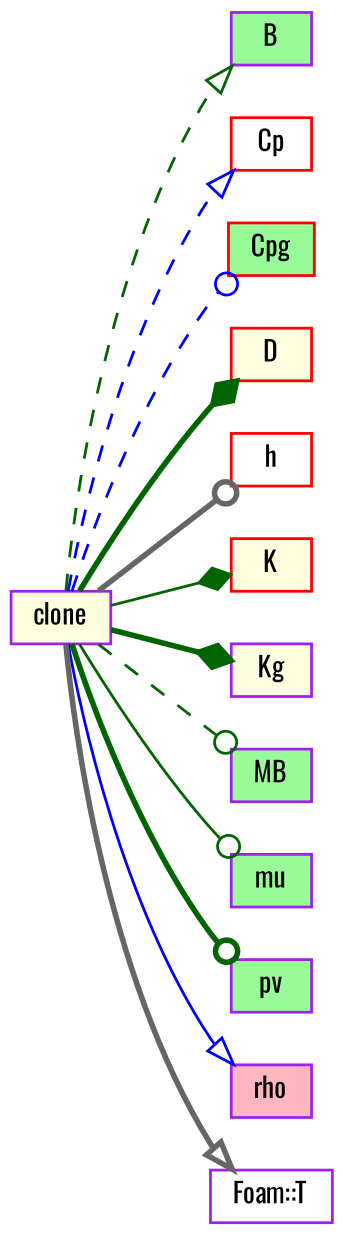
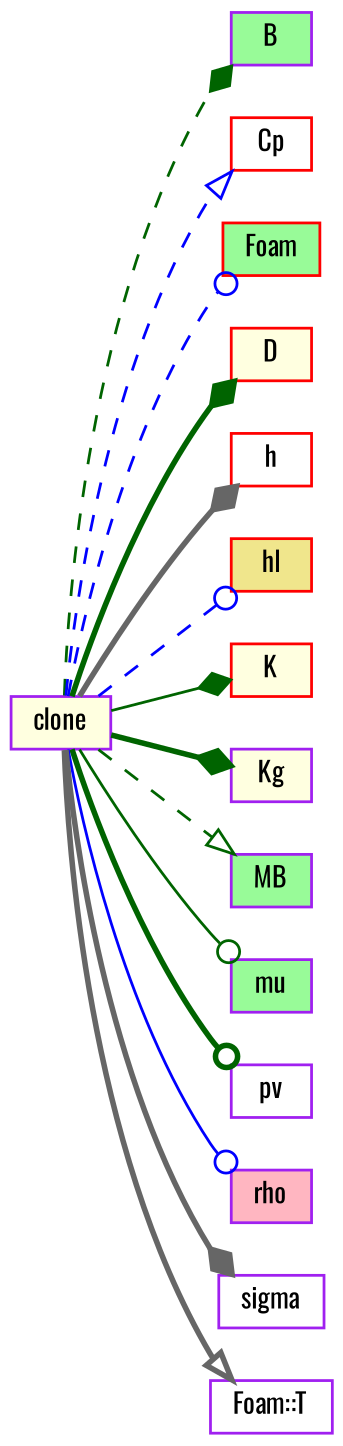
(271, 249) -> (271, 249)
(113, 331) -> (104, 384)
(157, 545) -> (142, 600)
none -> (271, 565)
(157, 690) -> (155, 793)
(122, 851) -> (123, 959)
(271, 986) -> (271, 1091)
none -> (271, 1302)
